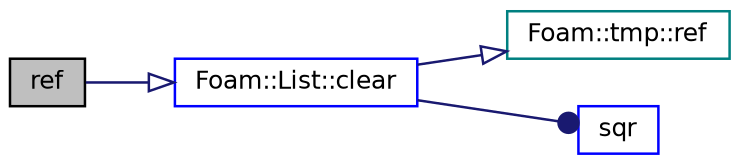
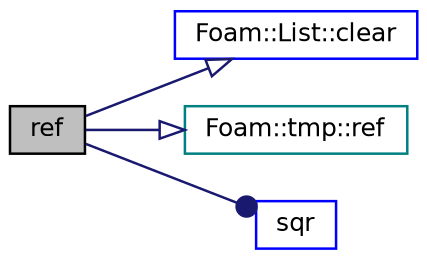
(449, 60) -> (123, 130)
(488, 111) -> (162, 173)
